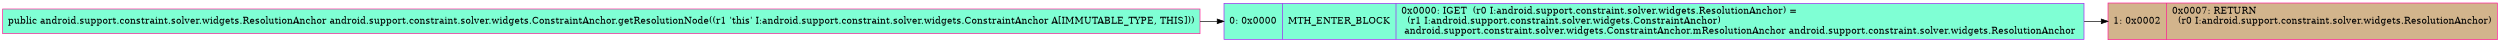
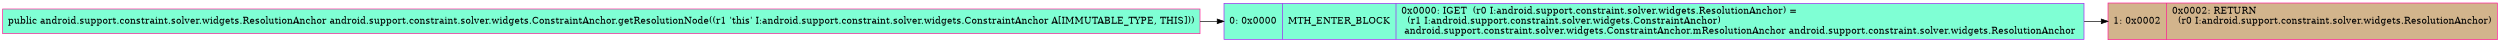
(2217, 11) -> (2217, 11)
